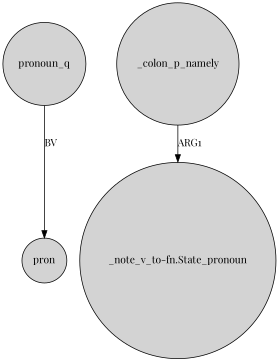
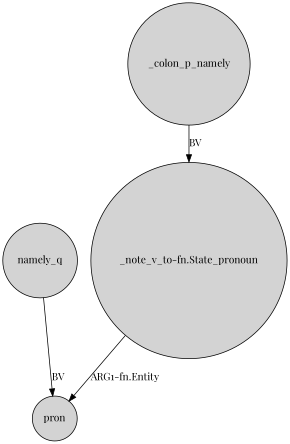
(44, 64) -> (40, 261)
(190, 144) -> (196, 144)
none -> (100, 365)
